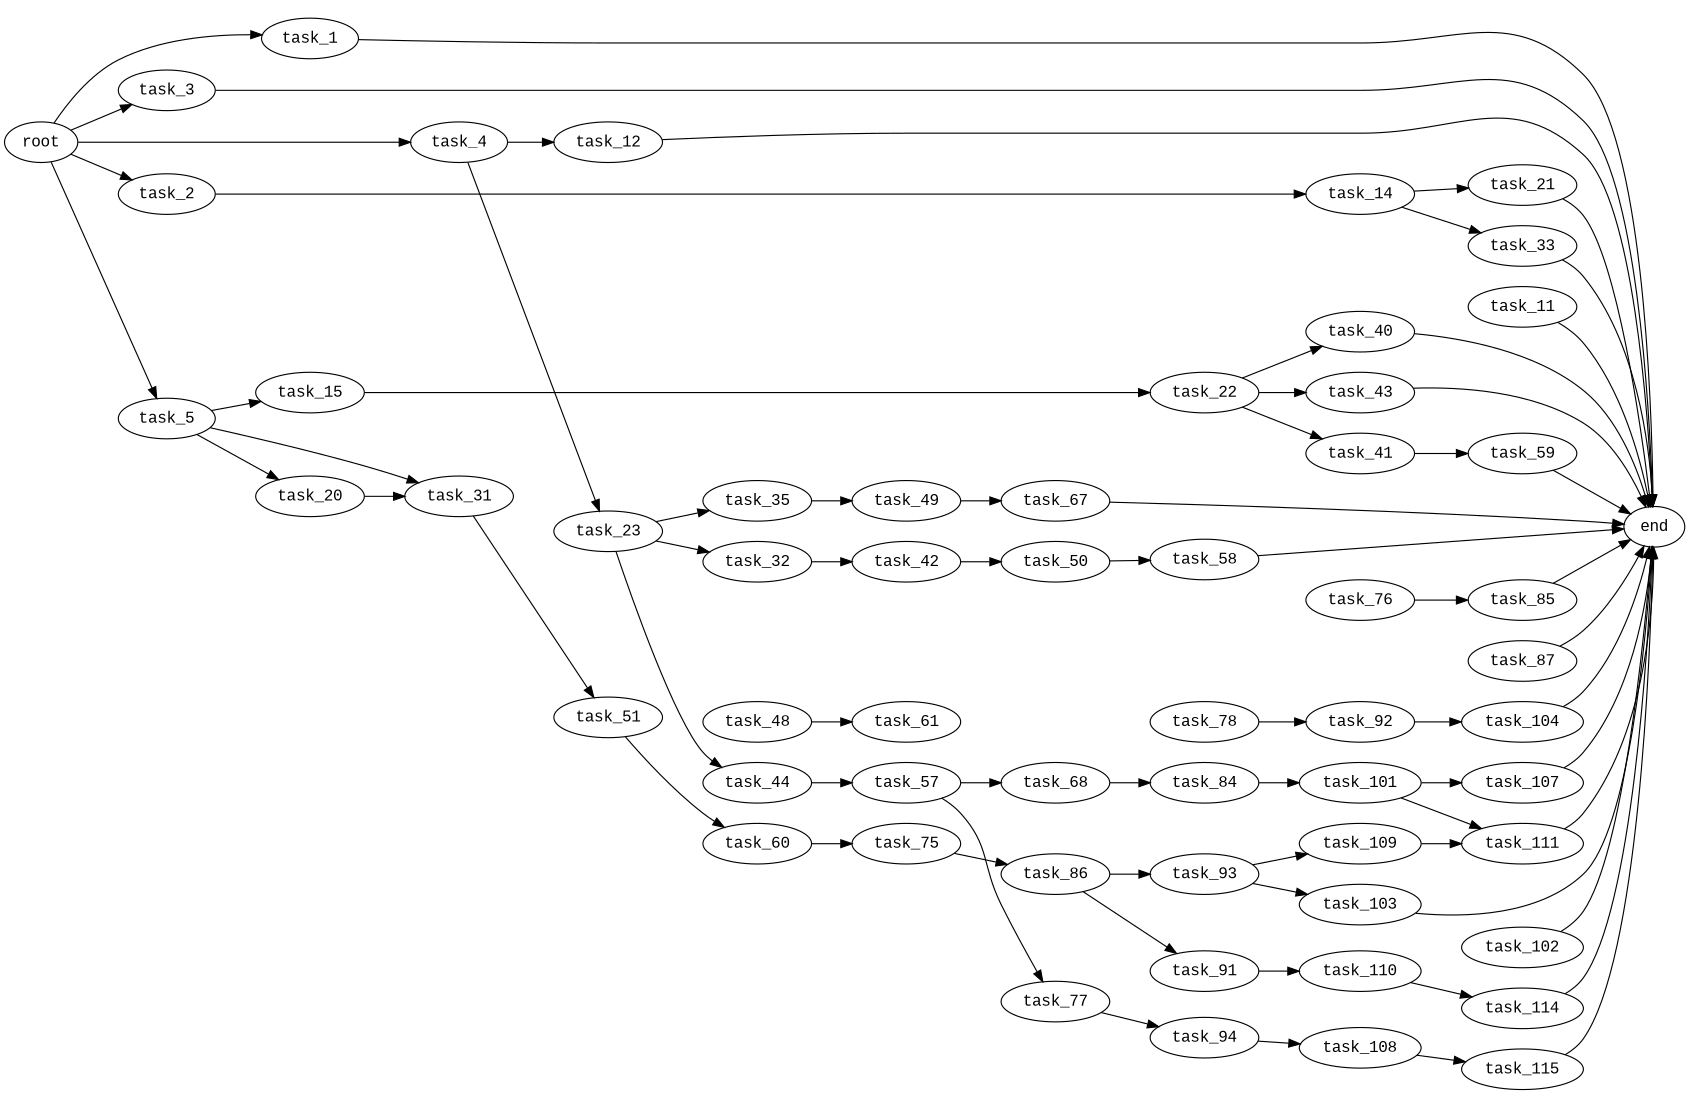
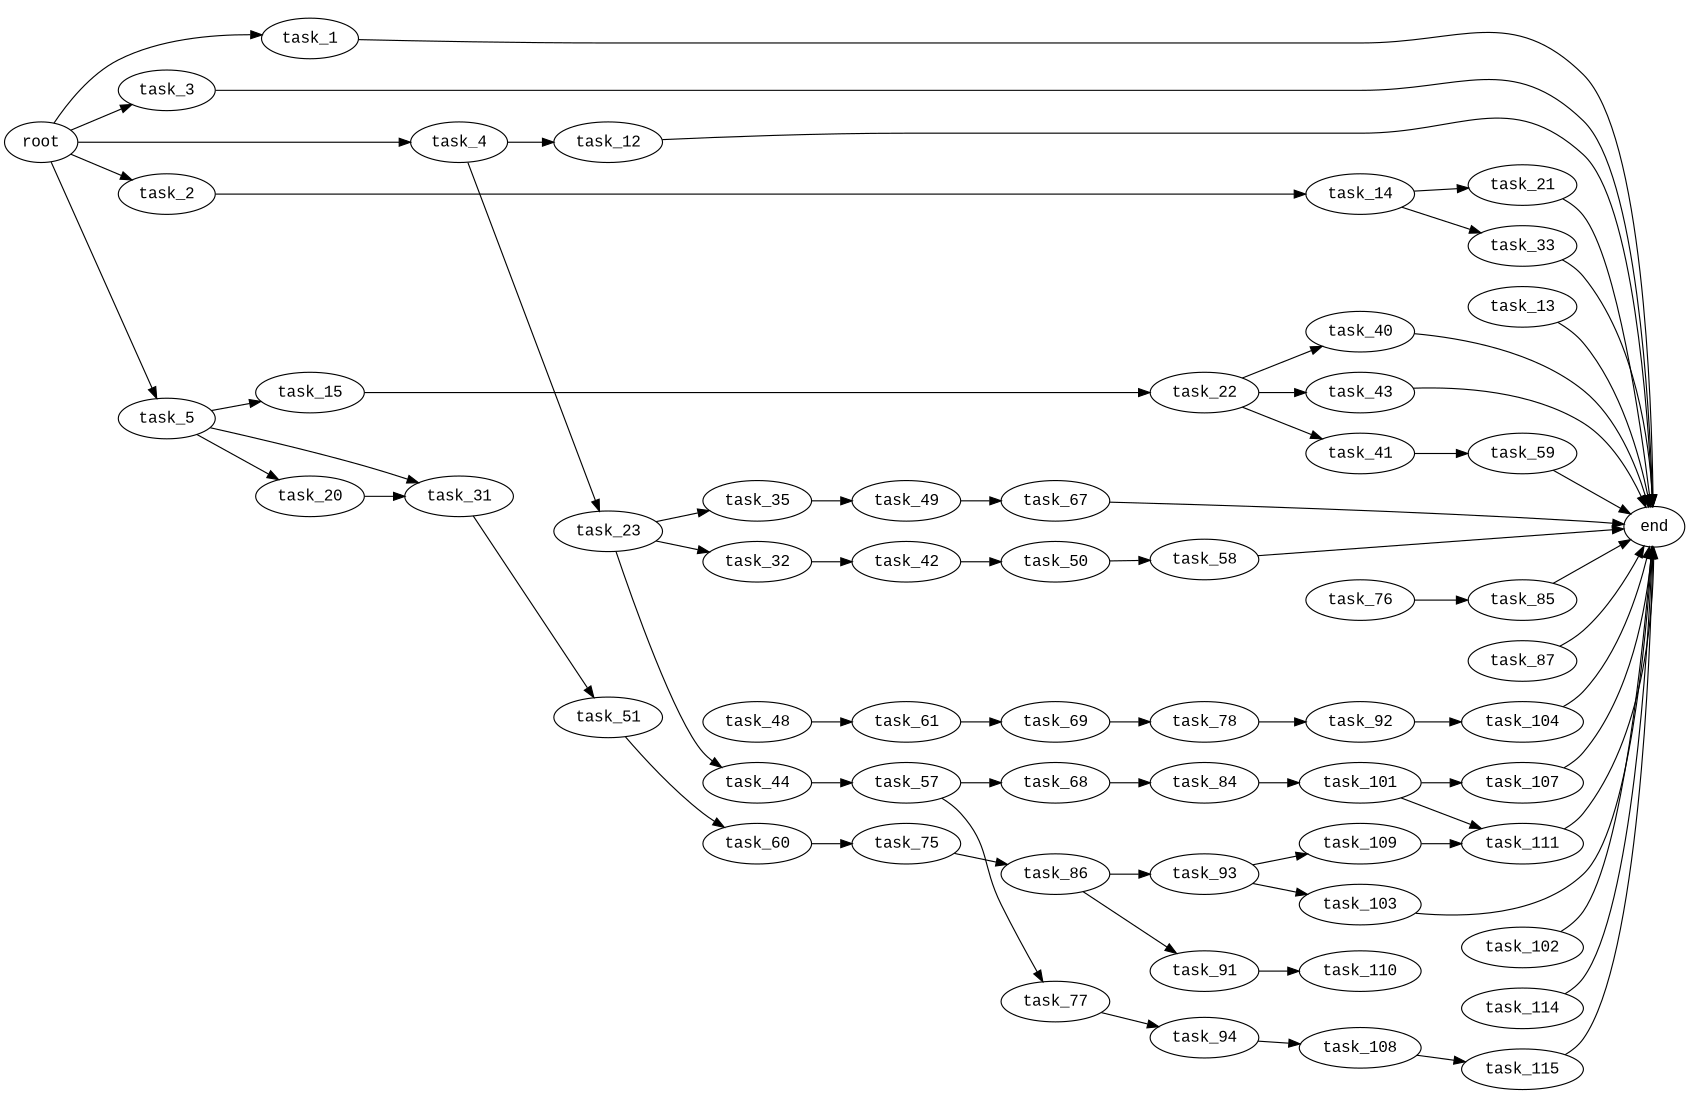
(1522, 307) -> (1522, 307)
none -> (1055, 722)
(1436, 988) -> none
